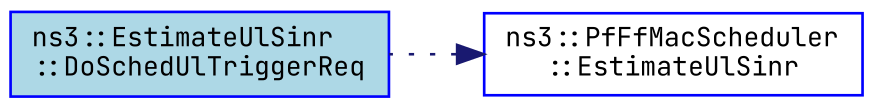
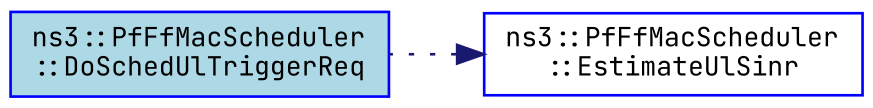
(200, 54) -> (200, 54)
